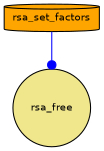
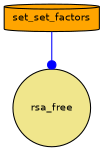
(52, 18) -> (52, 18)
